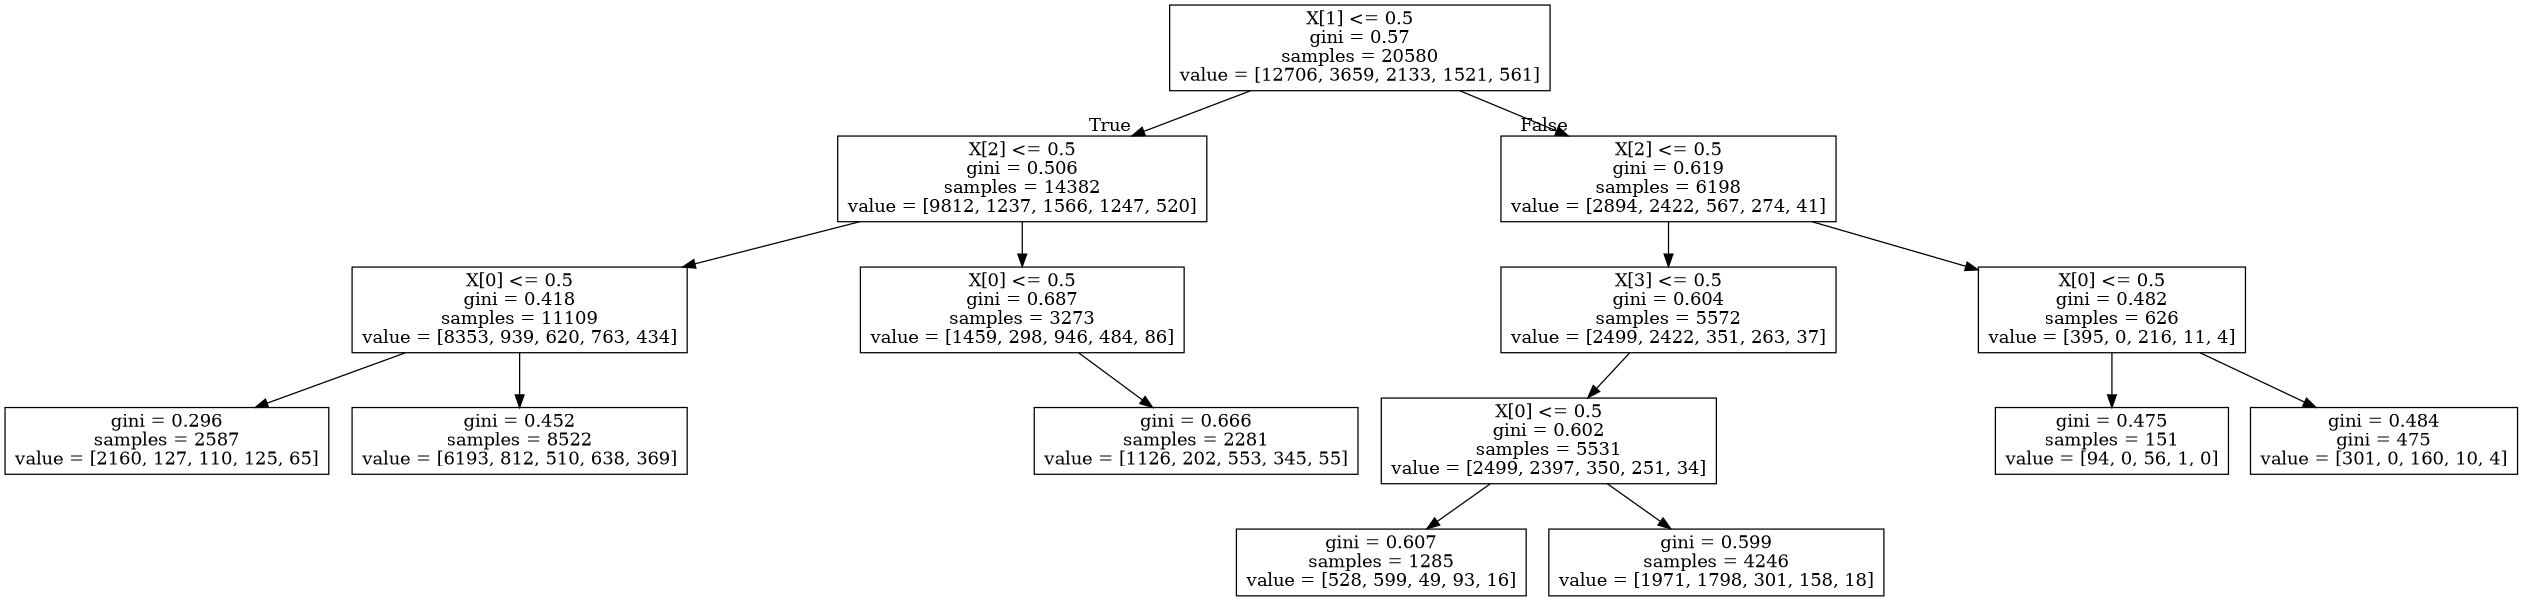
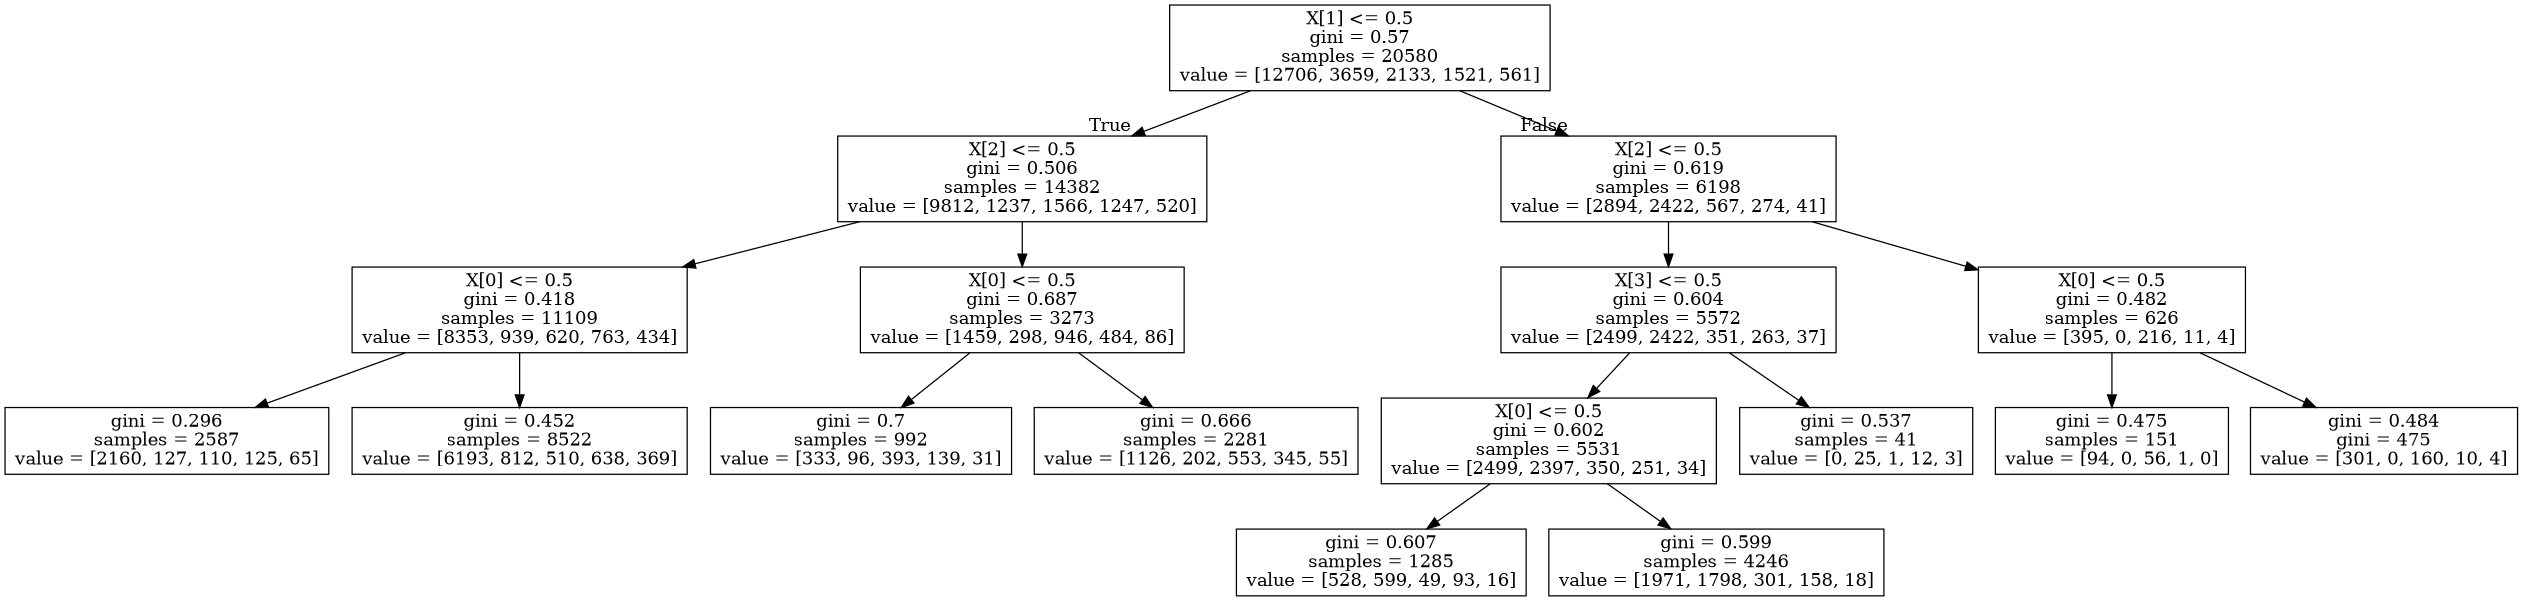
none -> (861, 441)
none -> (1856, 441)
